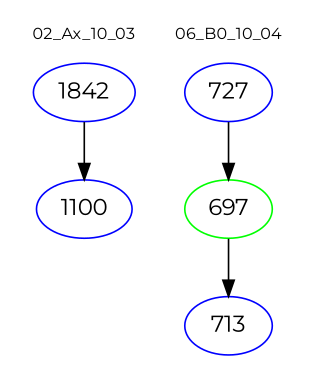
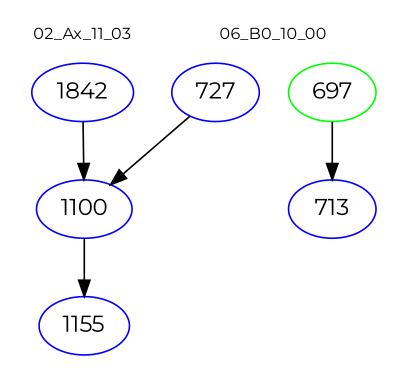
(84, 35) -> (83, 35)
(229, 35) -> (274, 35)
(229, 143) -> (170, 134)
none -> (84, 326)
